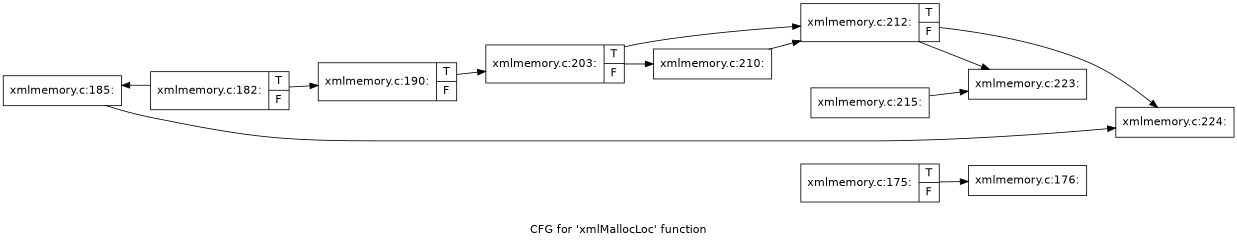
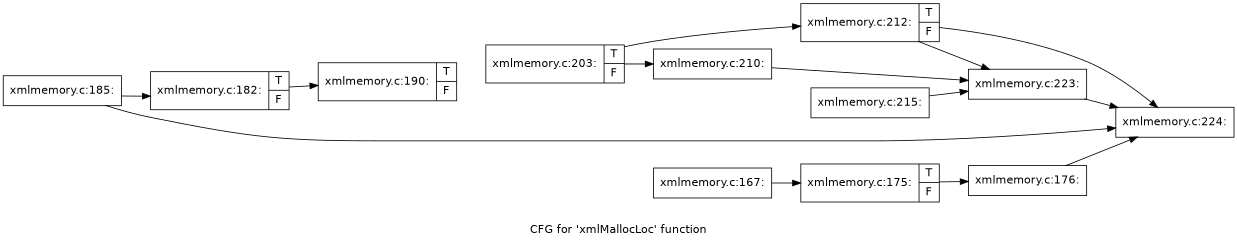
(781, 46) -> (866, 74)
(467, 73) -> none
(140, 85) -> (132, 96)
none -> (1097, 102)
none -> (1097, 153)
none -> (713, 183)
